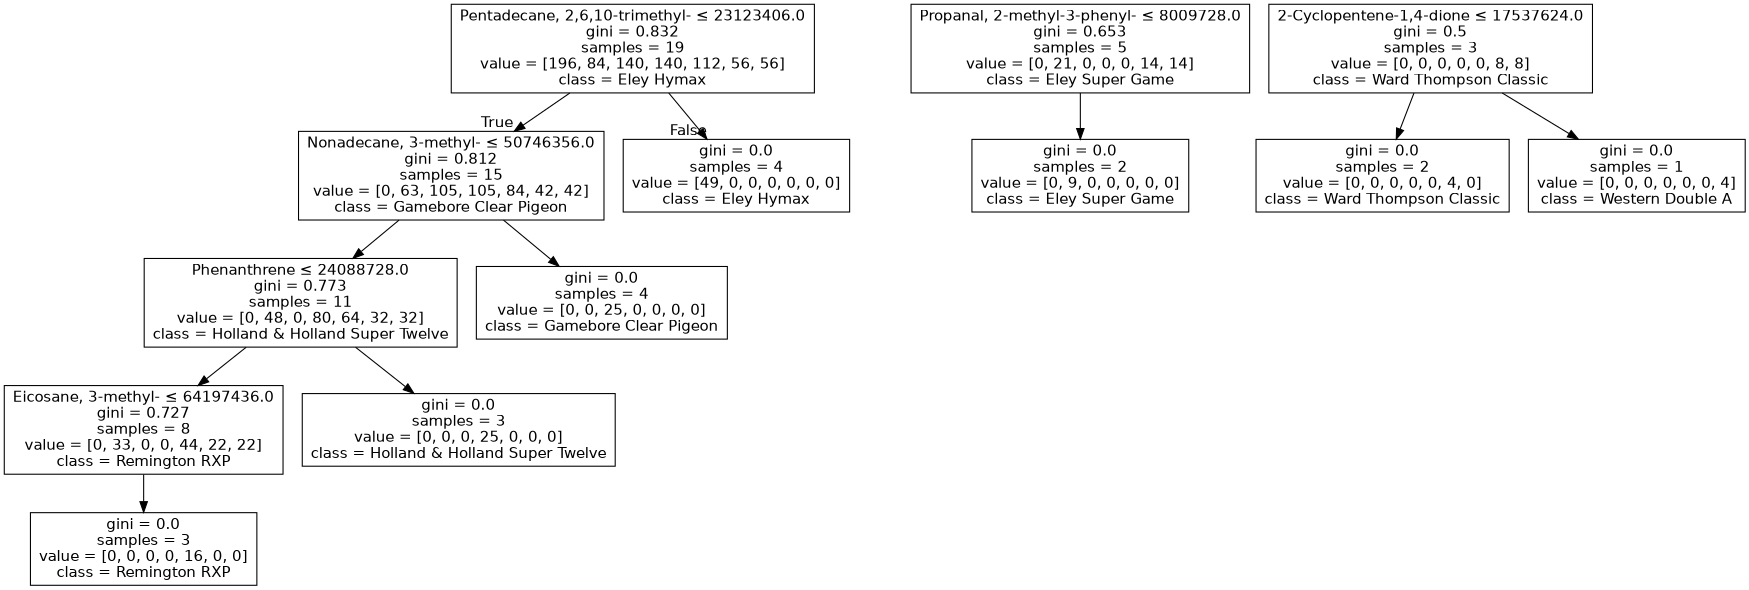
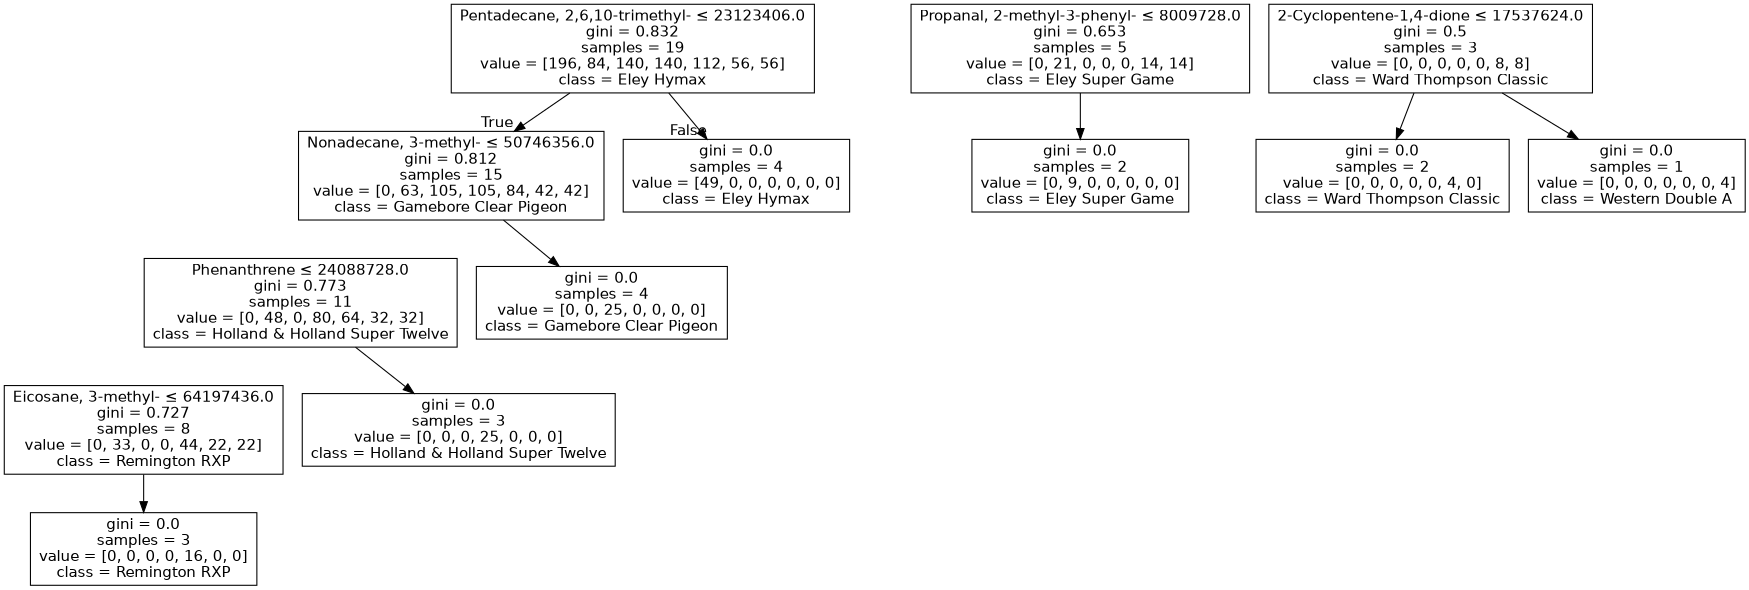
(380, 236) -> none
(226, 363) -> none
